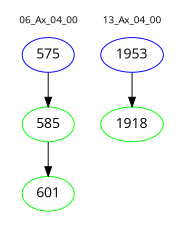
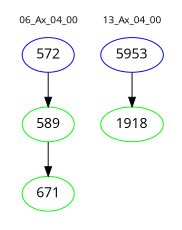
(48, 55) -> (48, 55)
(132, 55) -> (132, 55)
(48, 124) -> (48, 124)
(48, 194) -> (48, 194)
